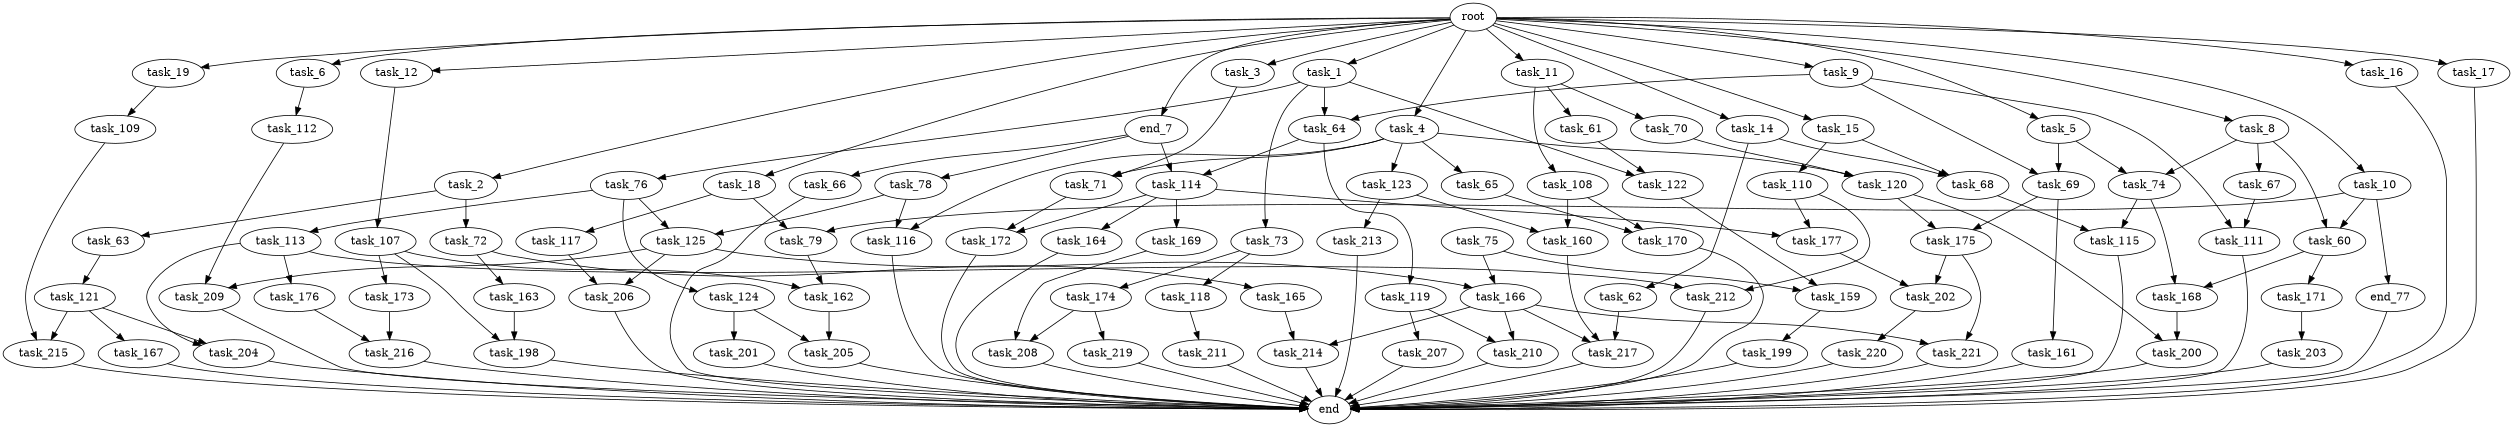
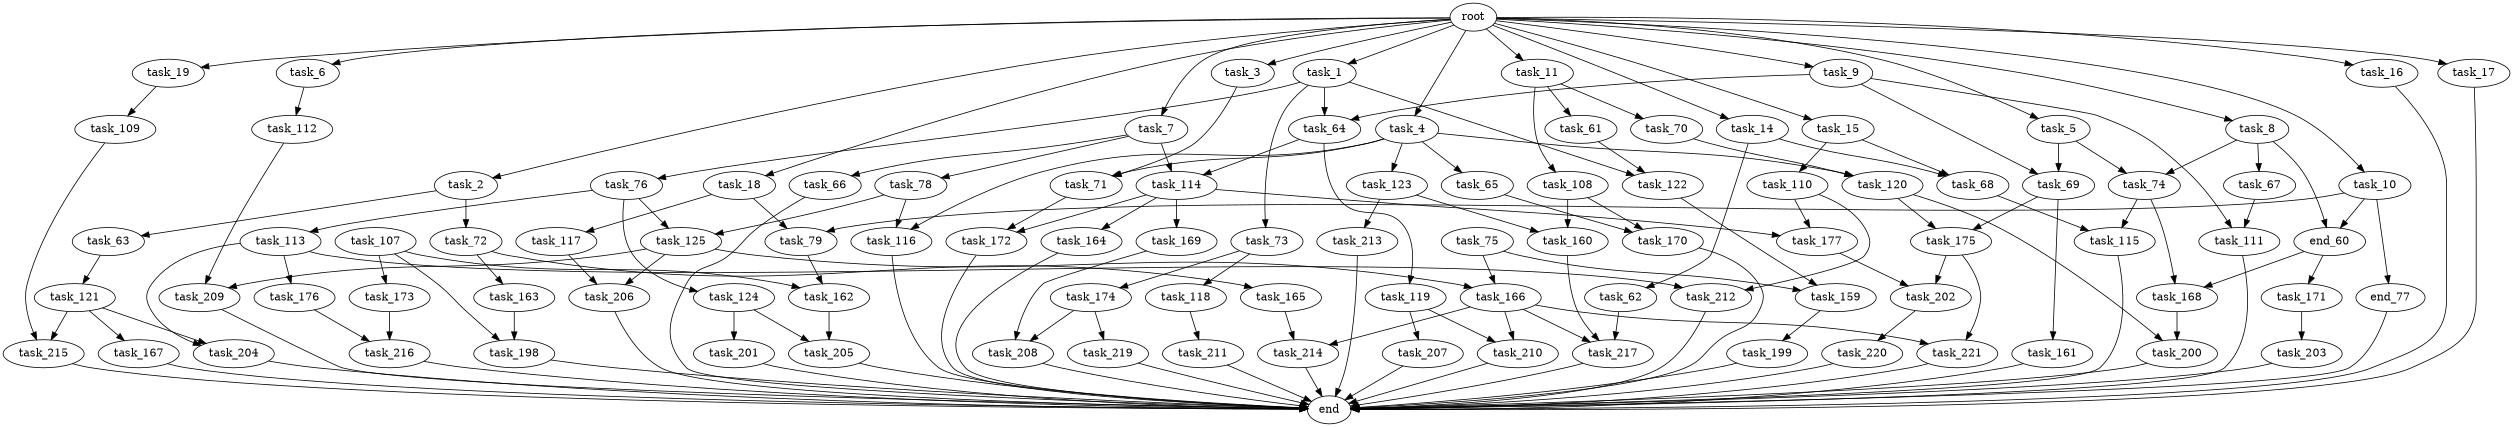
(397, 73) -> none
(1156, 129) -> (1156, 129)
(2330, 242) -> (2330, 242)
